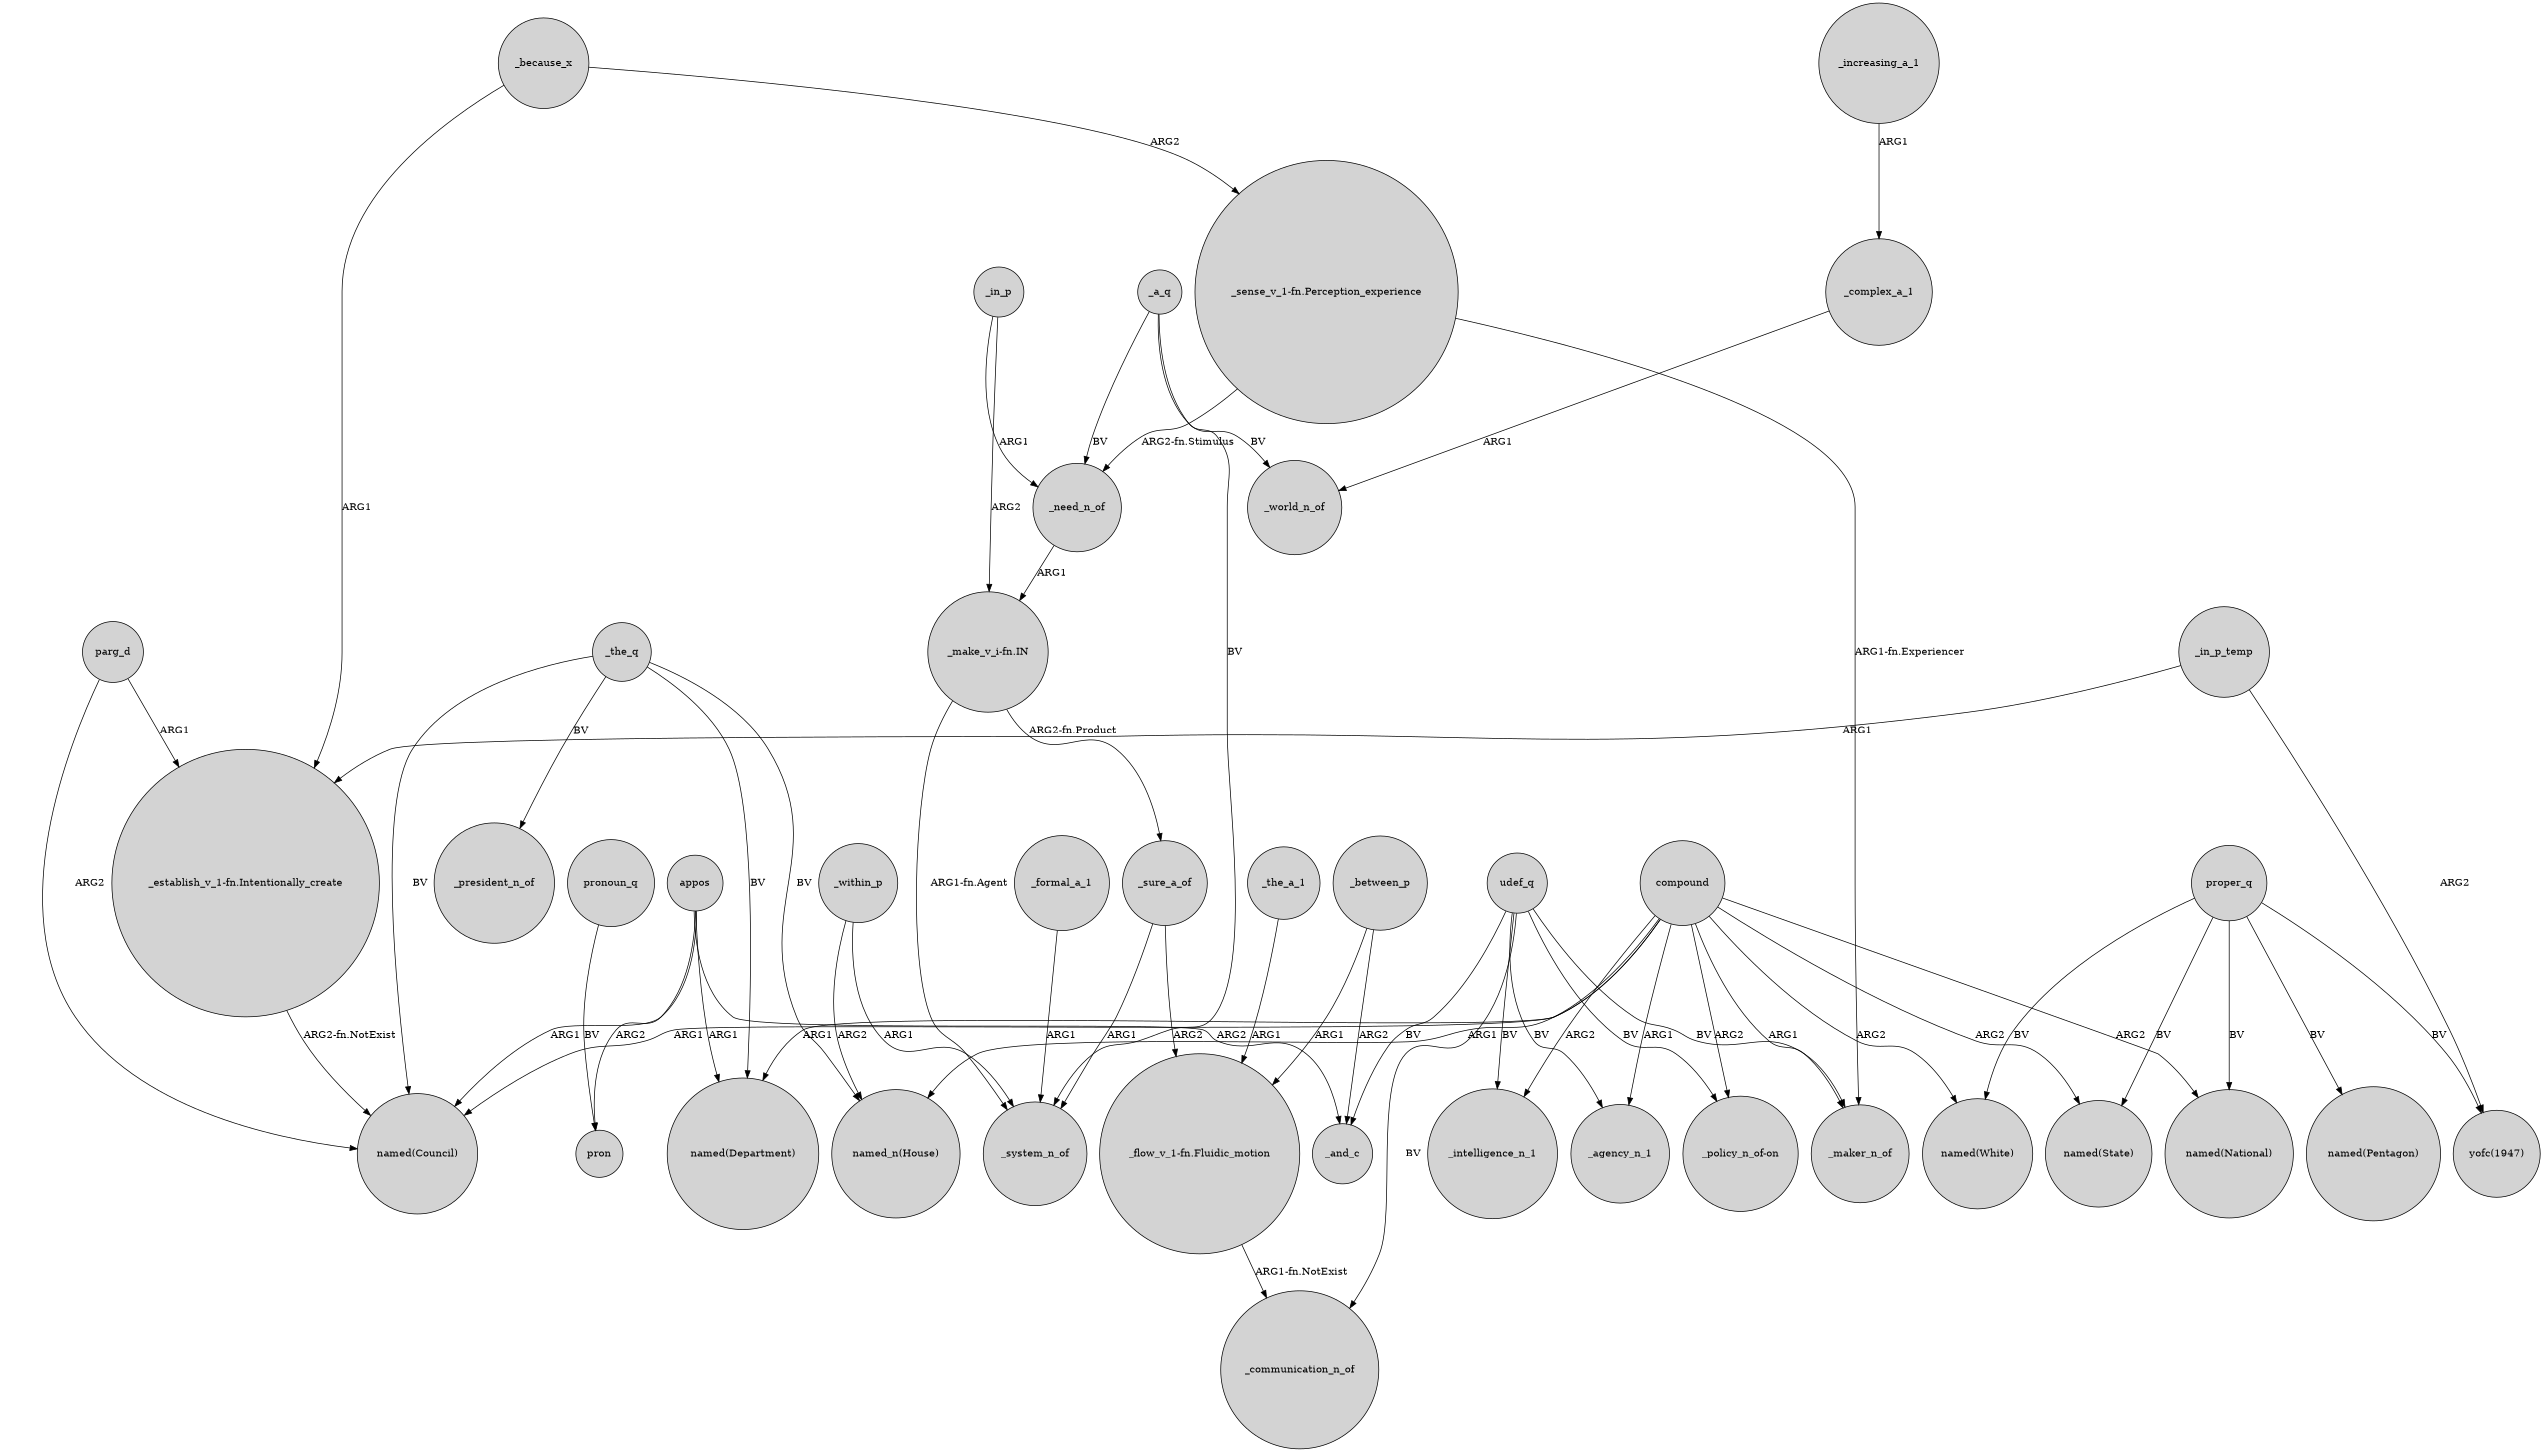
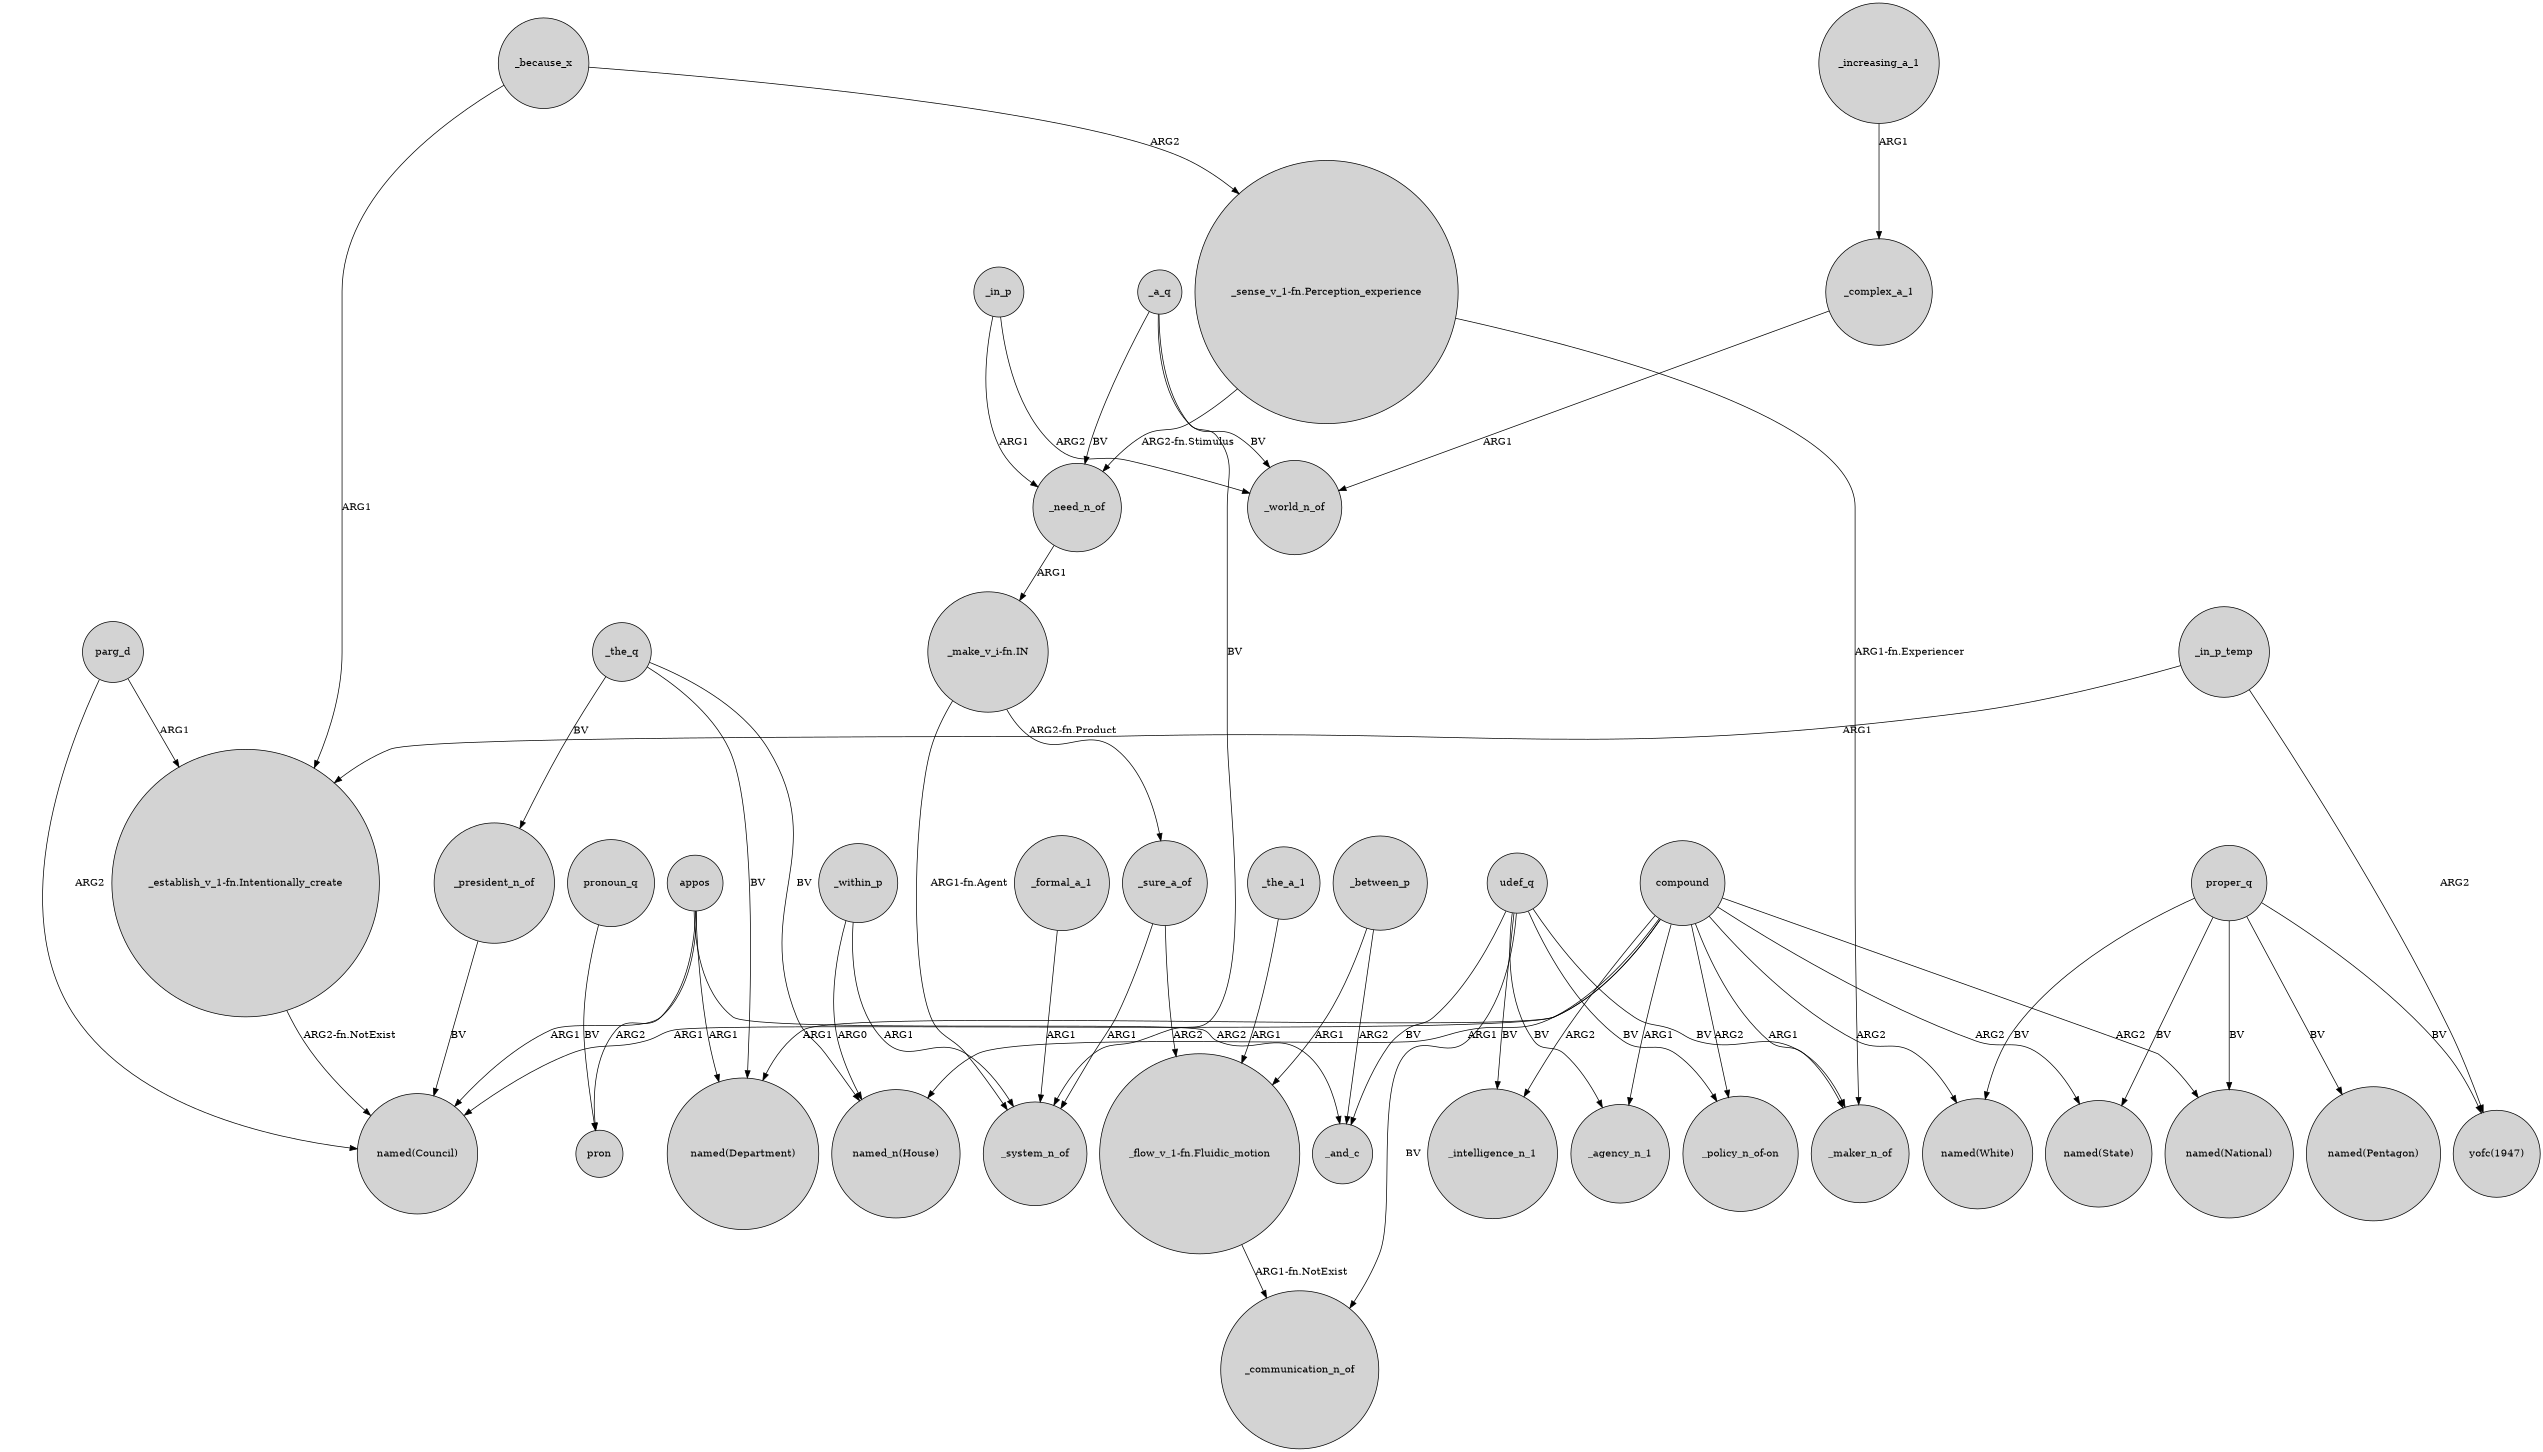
(993, 451) -> (1078, 458)
(395, 813) -> (457, 1015)
(853, 1035) -> (853, 1035)
